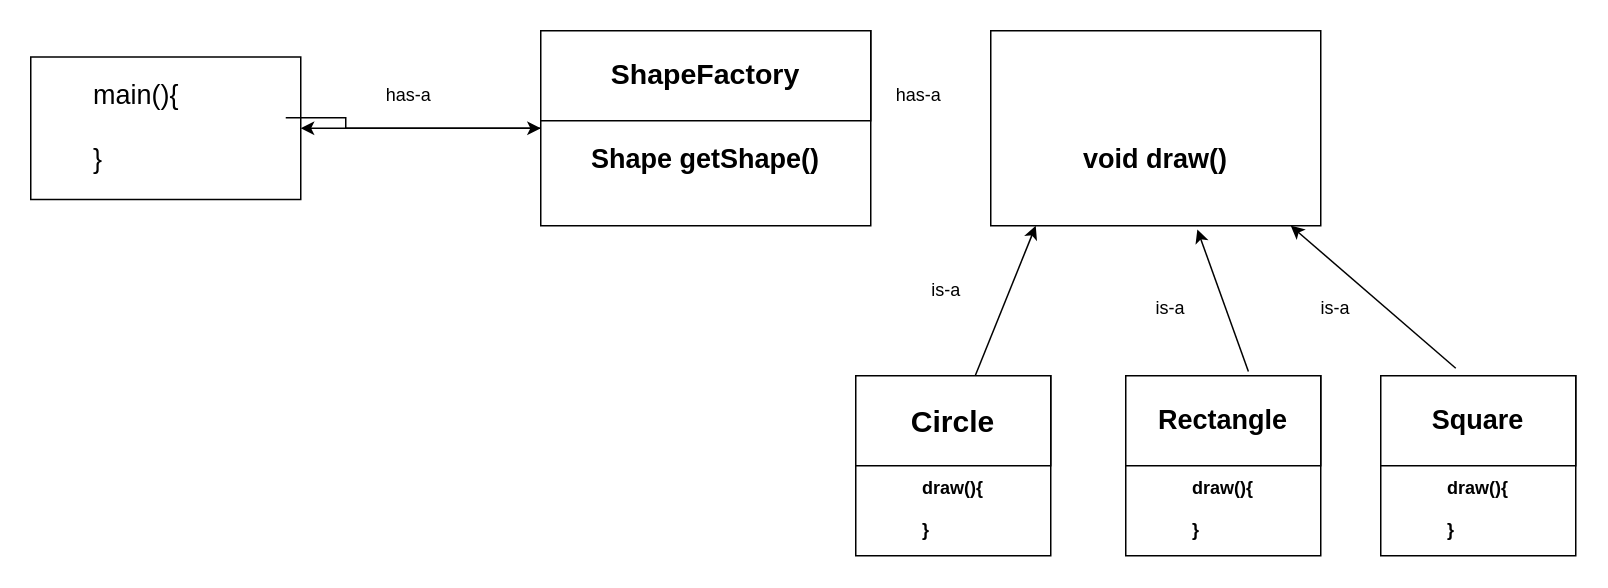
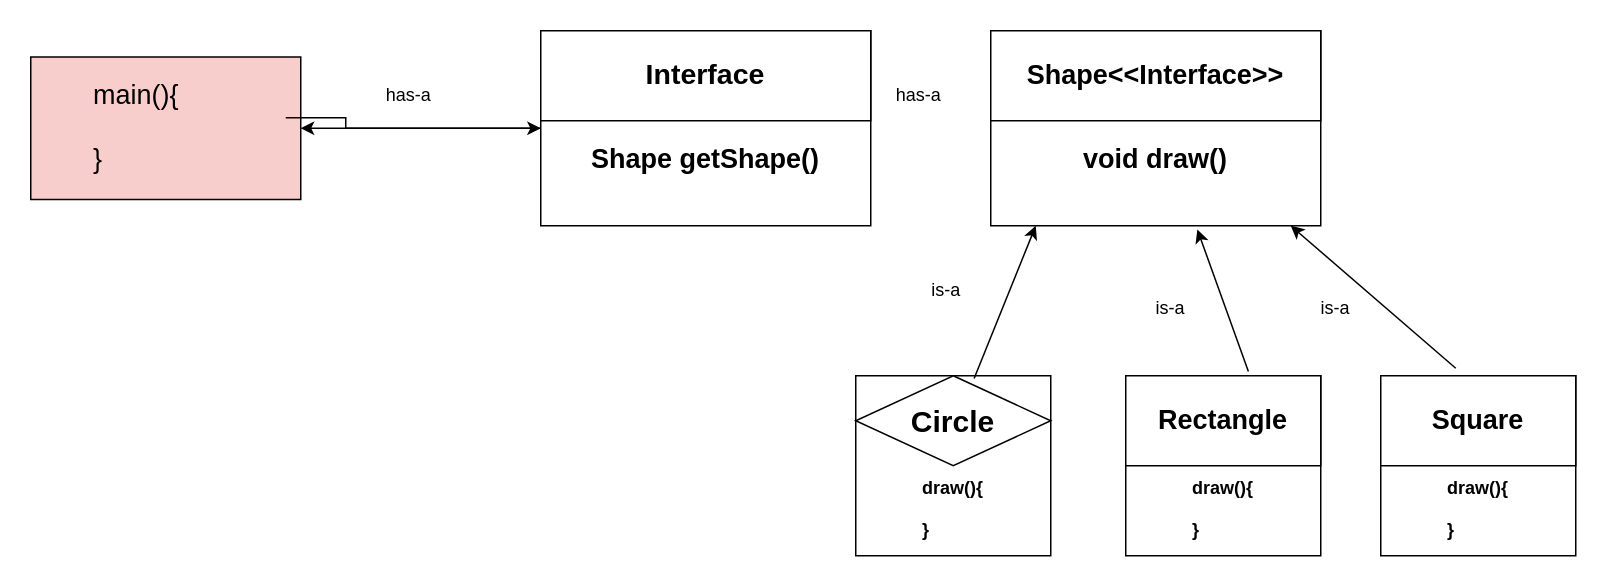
(706, 76) -> (706, 76)
none -> (1156, 76)
(166, 128) -> (166, 128)
(953, 421) -> (953, 421)
